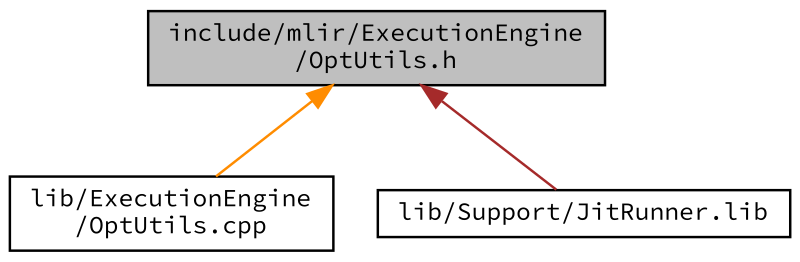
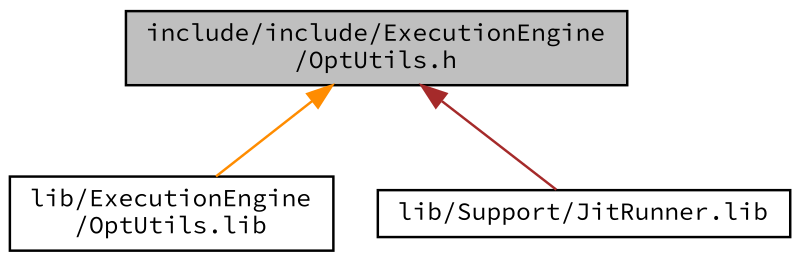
(377, 48) -> (377, 48)
(172, 214) -> (172, 214)
